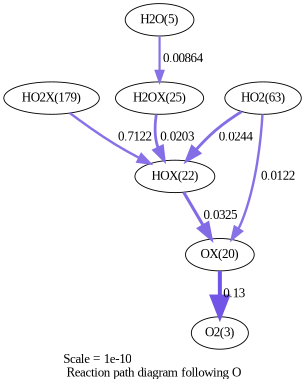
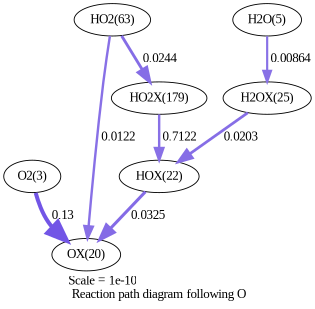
(217, 129) -> (132, 53)
(220, 284) -> (42, 211)
